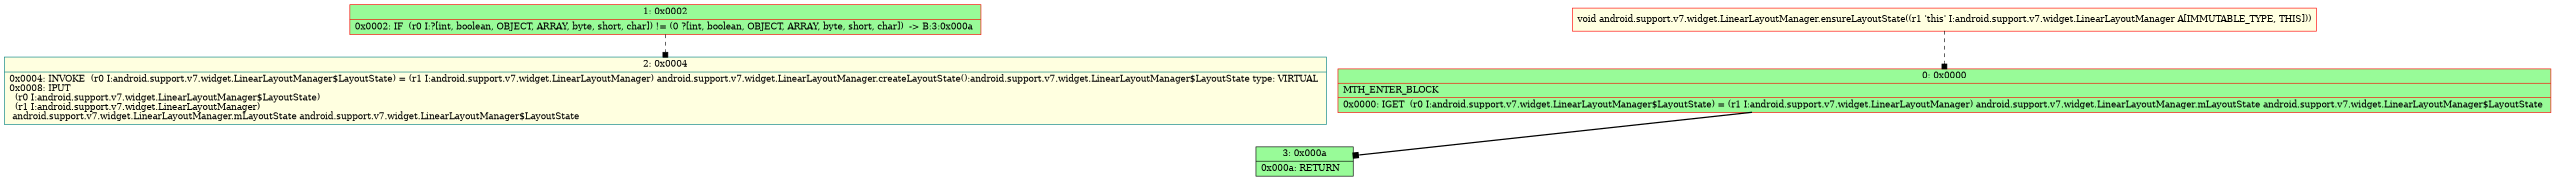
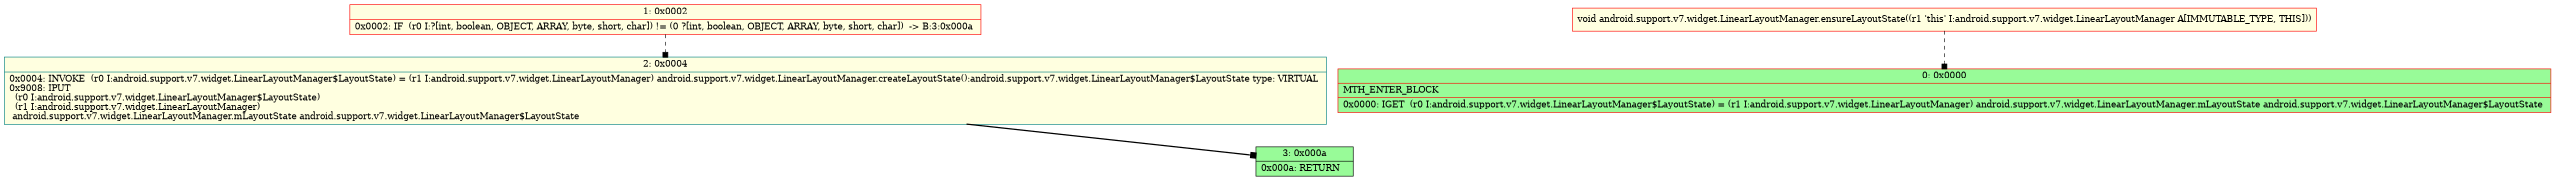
(665, 20) -> (665, 20)
(43, 89) -> (43, 89)
(1556, 134) -> (1108, 140)
